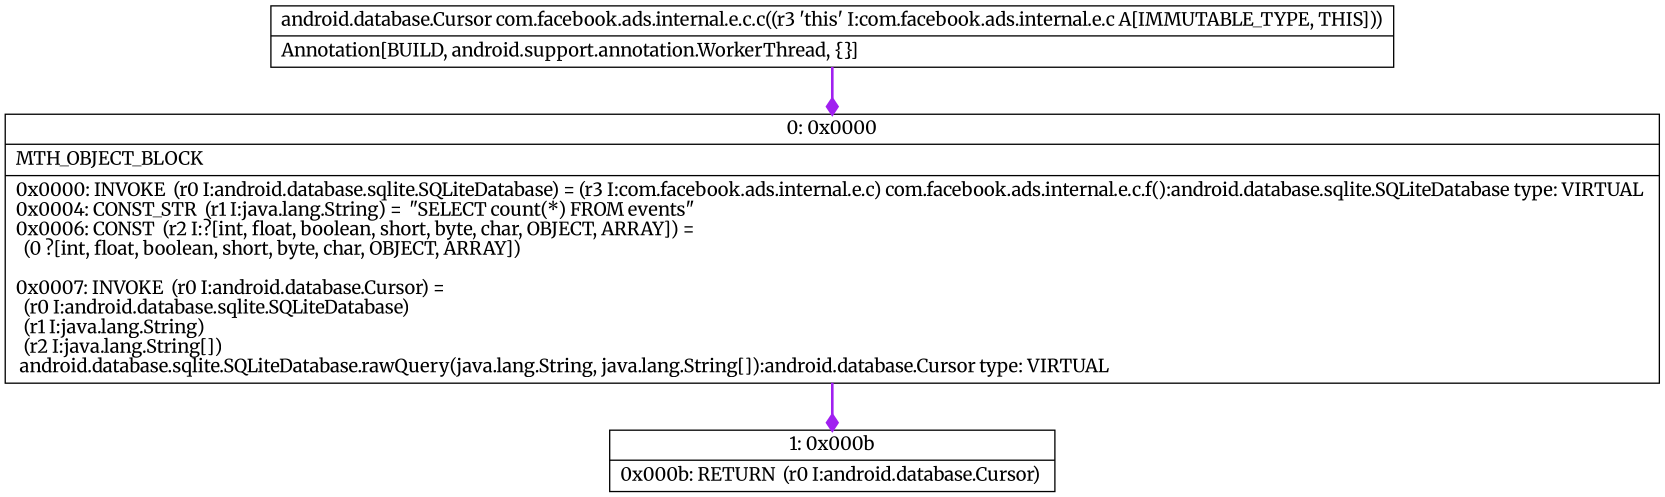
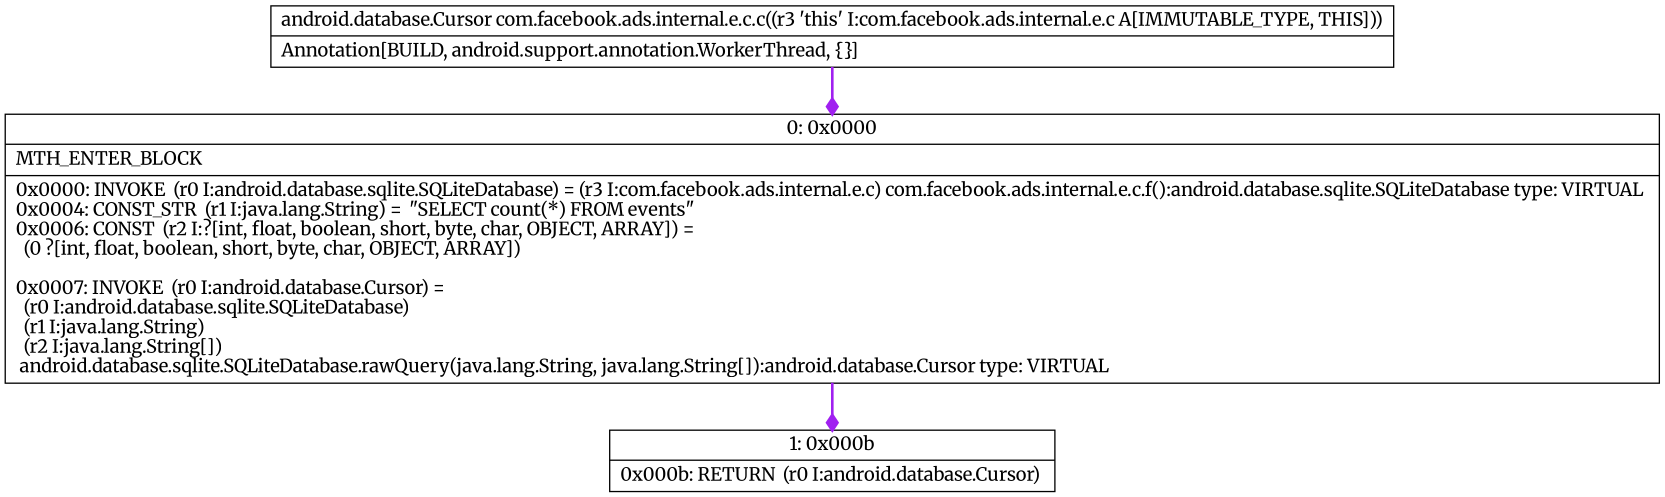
(110, 159) -> (109, 159)
